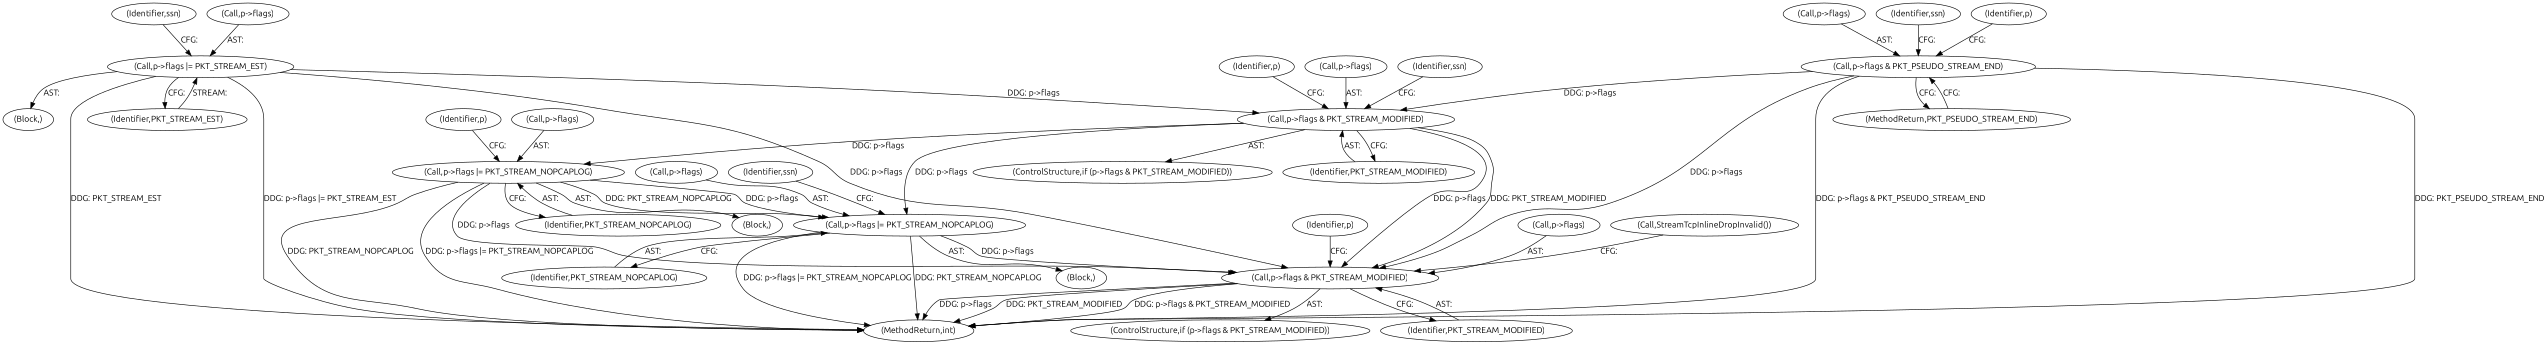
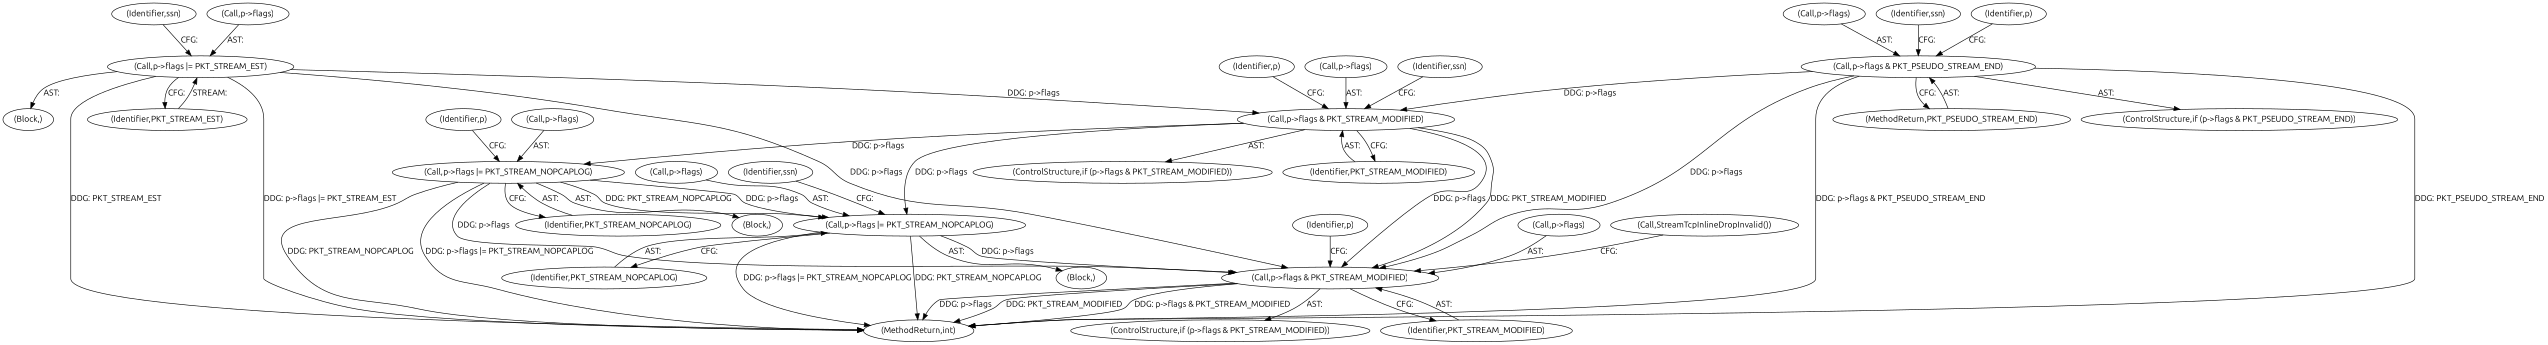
(1953, 93) -> (1953, 93)
none -> (2239, 120)
